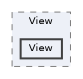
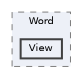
(41, 22) -> (41, 22)
